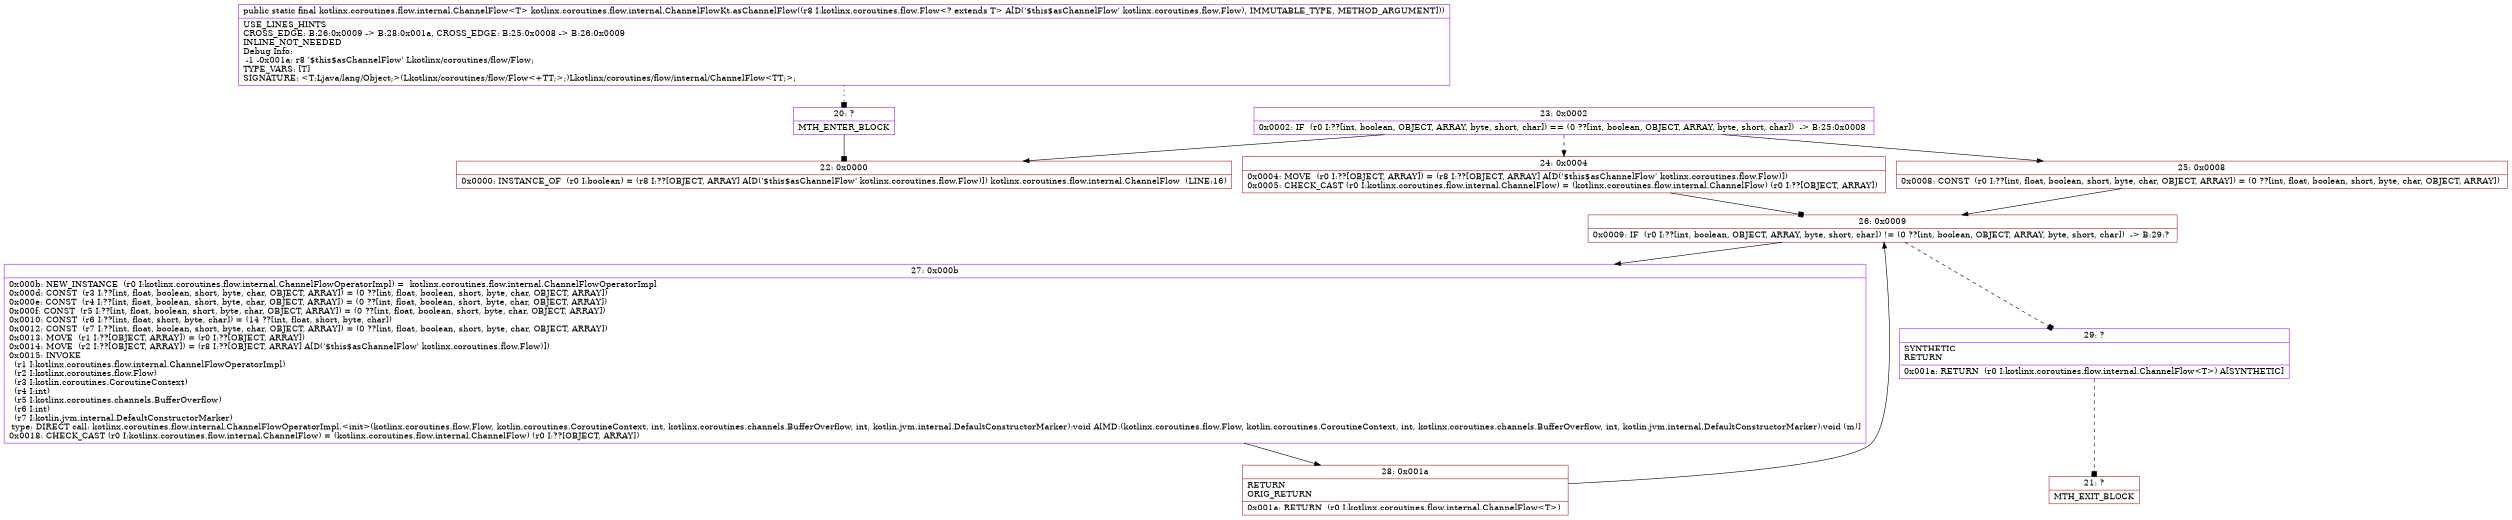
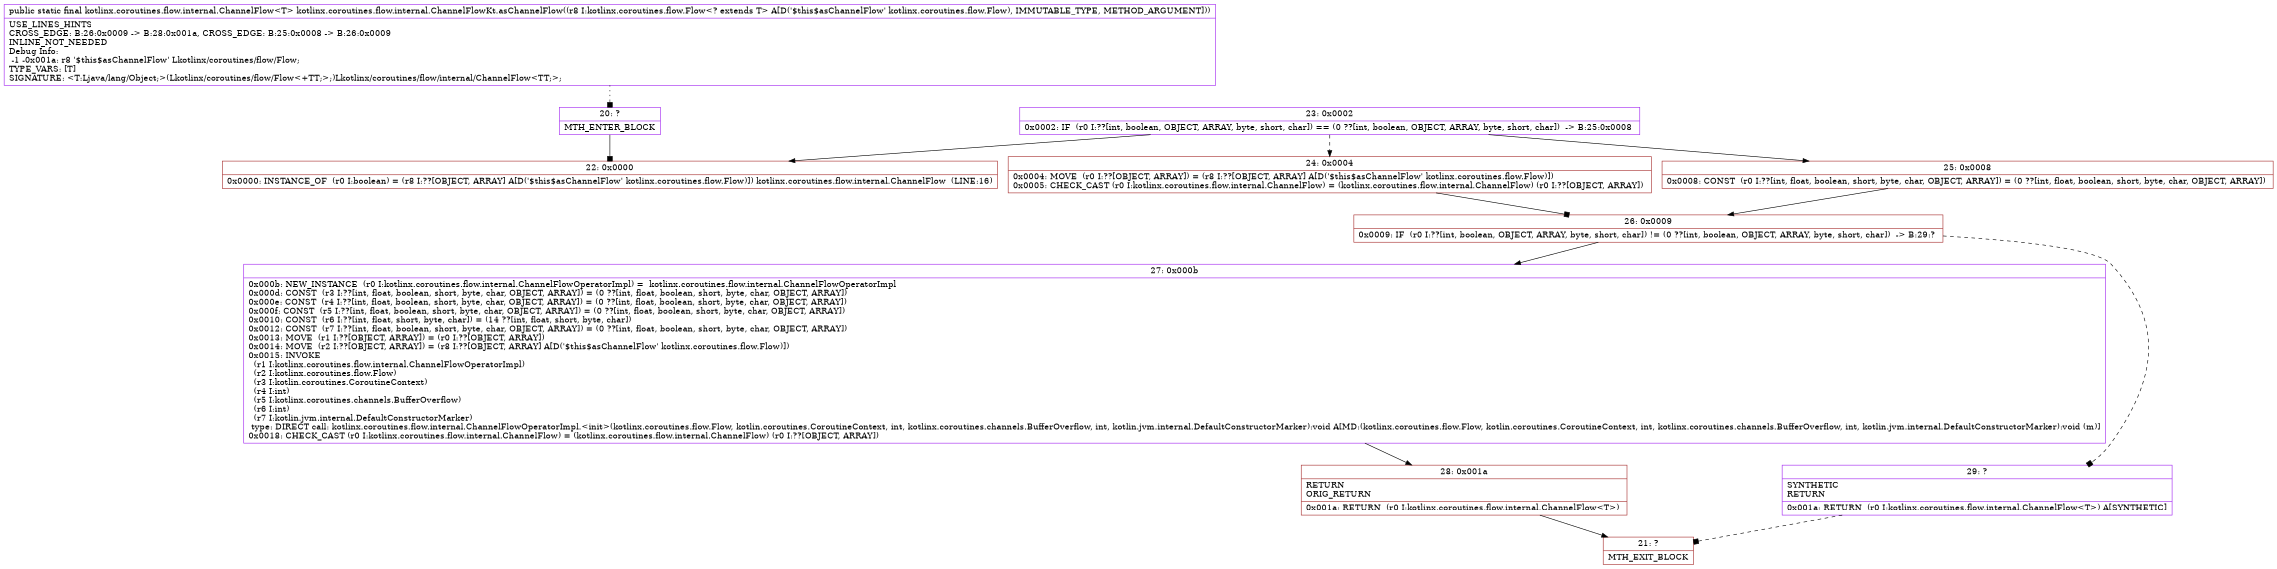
(1820, 460) -> (1571, 525)
